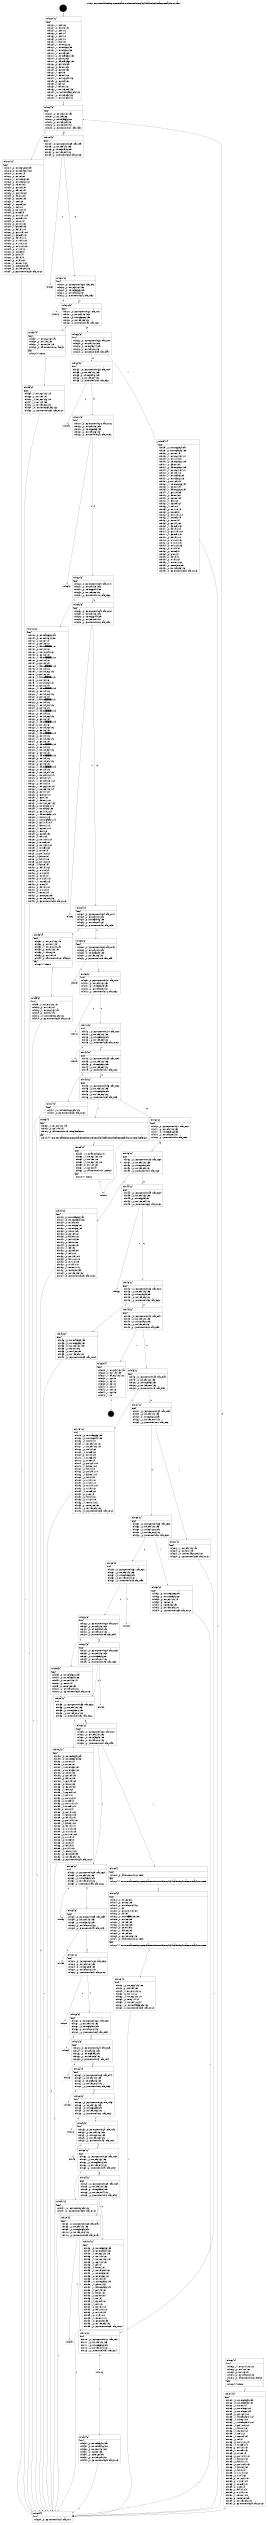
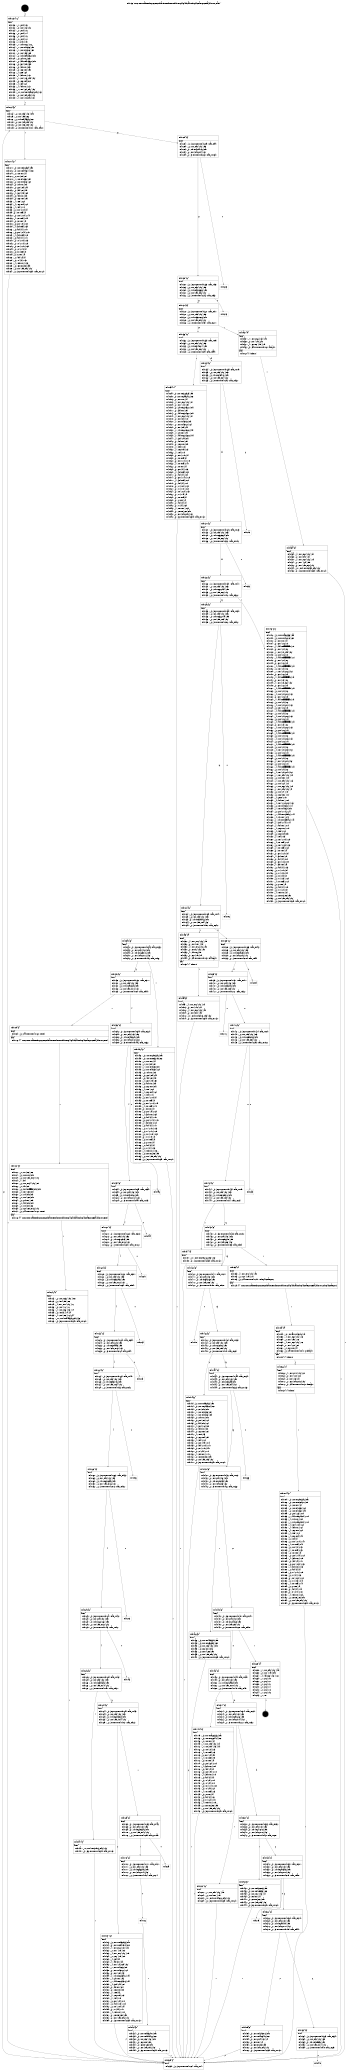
(100, 1186) -> (295, 1362)
(96, 1680) -> none
(213, 1965) -> (212, 1982)
